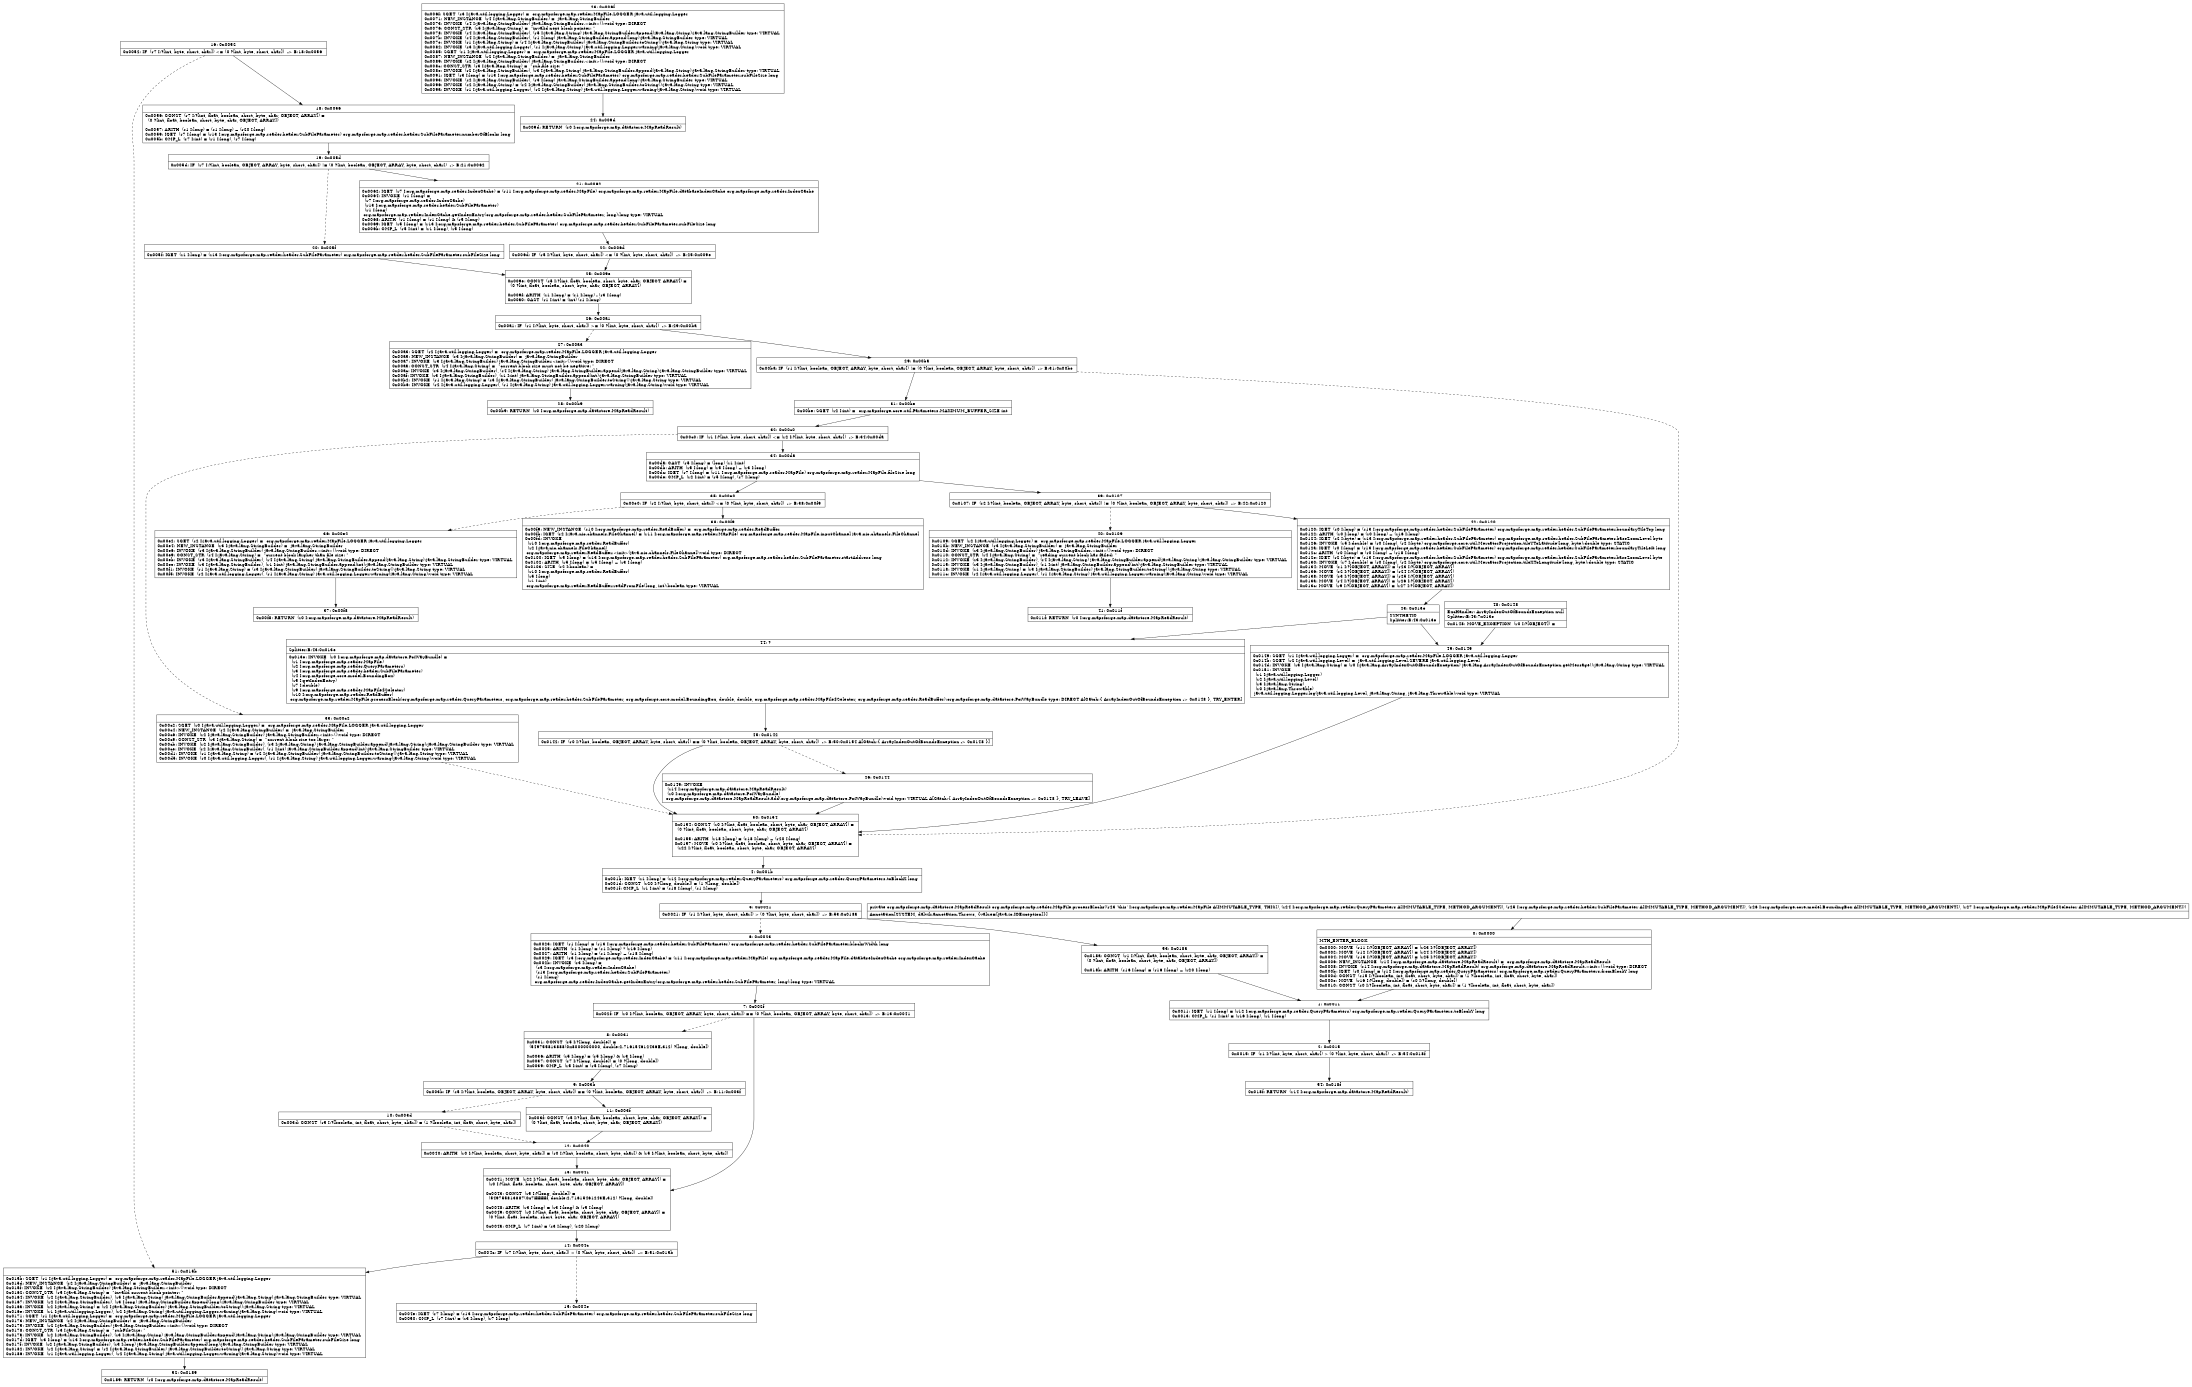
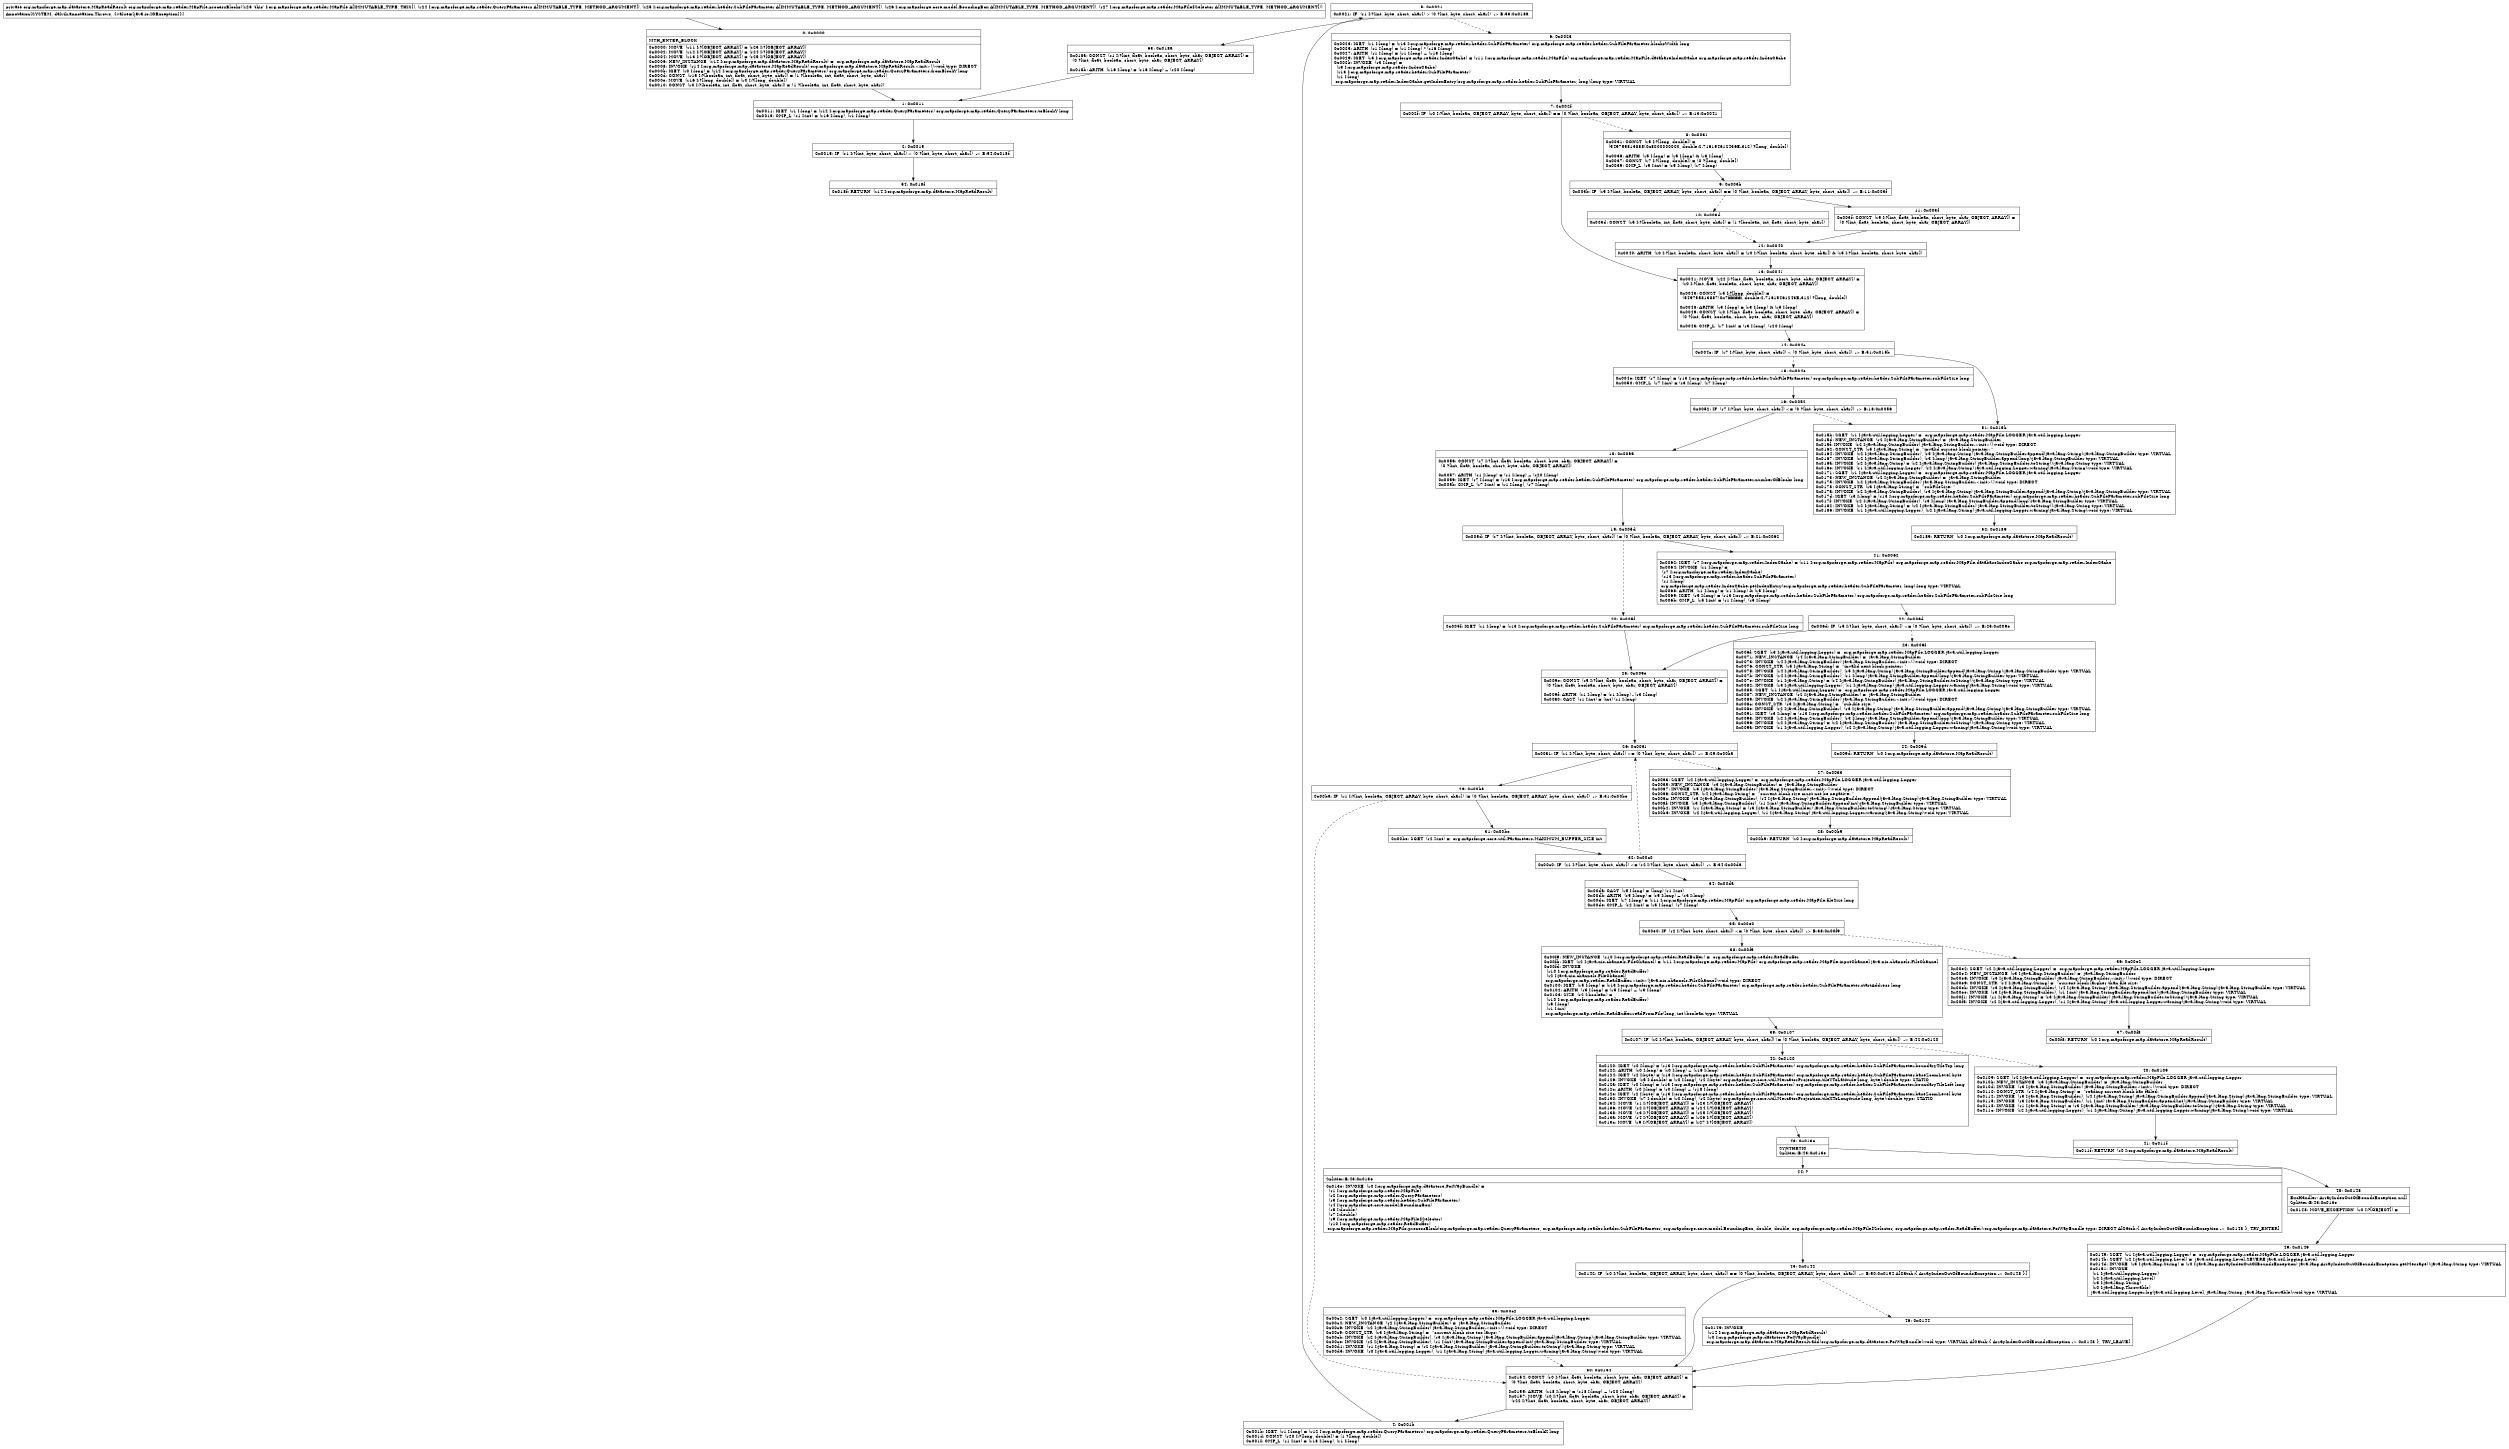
none -> (1793, 391)
(276, 455) -> (1638, 807)
(978, 486) -> (1772, 1022)
(1471, 617) -> (2314, 1203)
(1428, 633) -> (2079, 1158)
none -> (1912, 634)
(313, 681) -> (1342, 1210)
